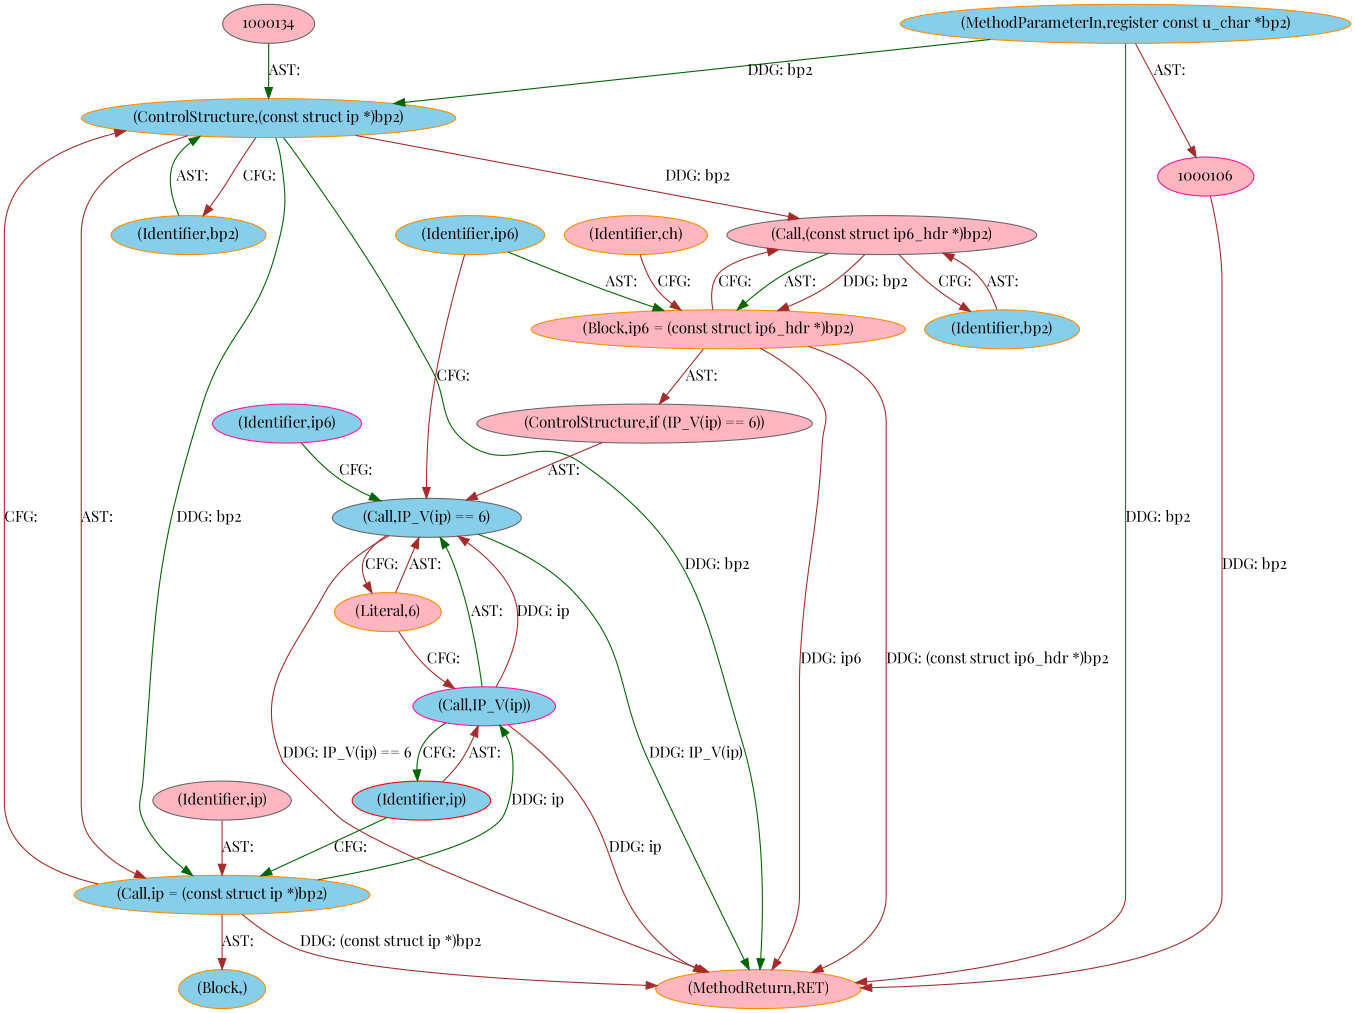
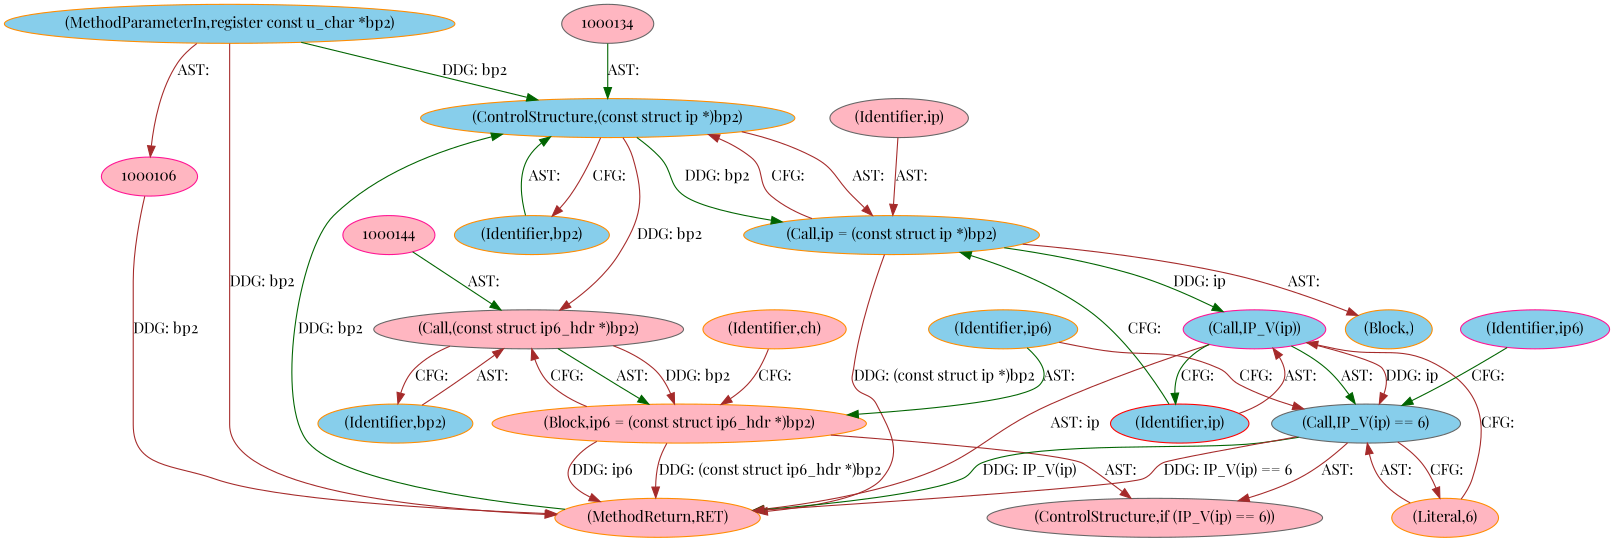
none -> (389, 235)
(539, 469) -> (1302, 477)
(610, 485) -> (292, 372)
(635, 848) -> (1076, 424)
